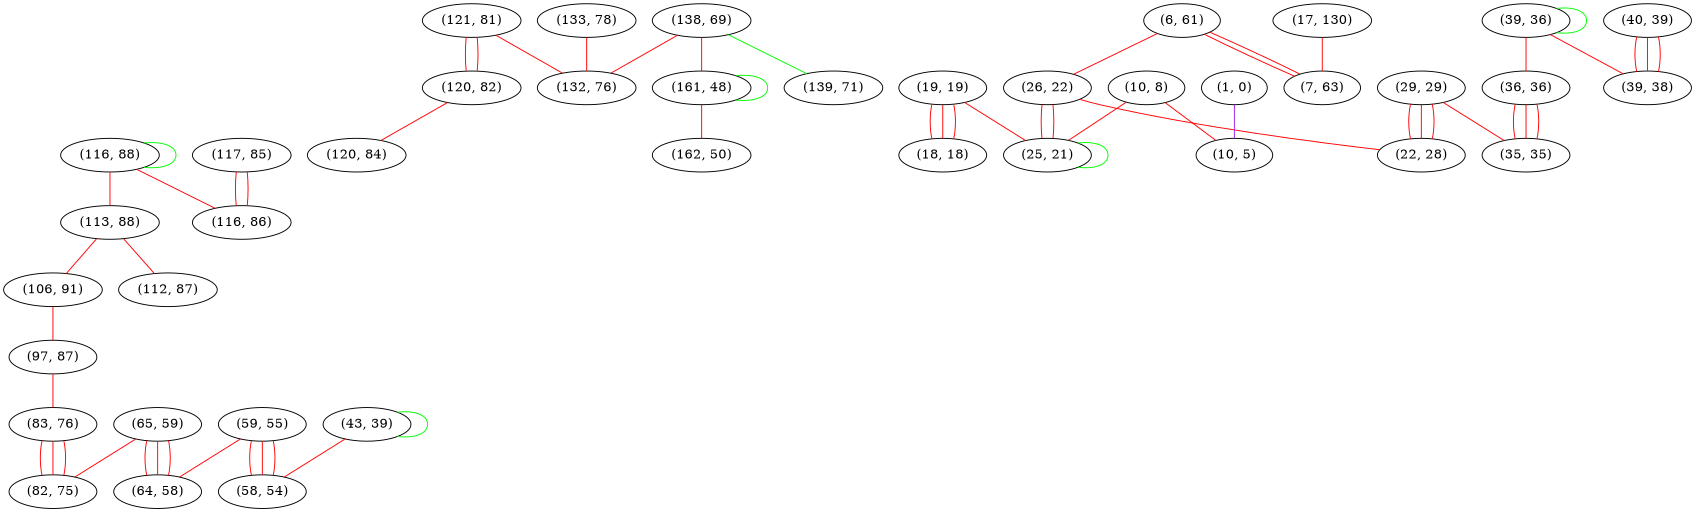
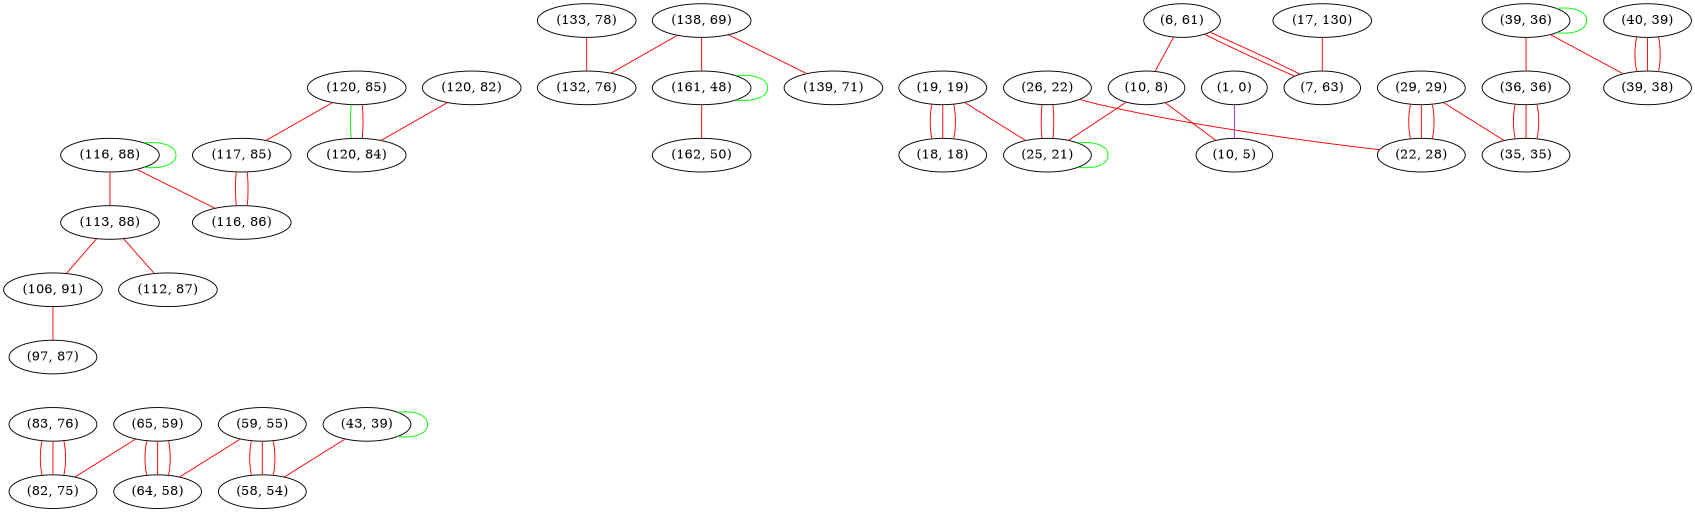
(472, 21) -> none
(768, 54) -> (768, 54)
(1116, 54) -> (1164, 54)
none -> (357, 88)
(53, 391) -> none
